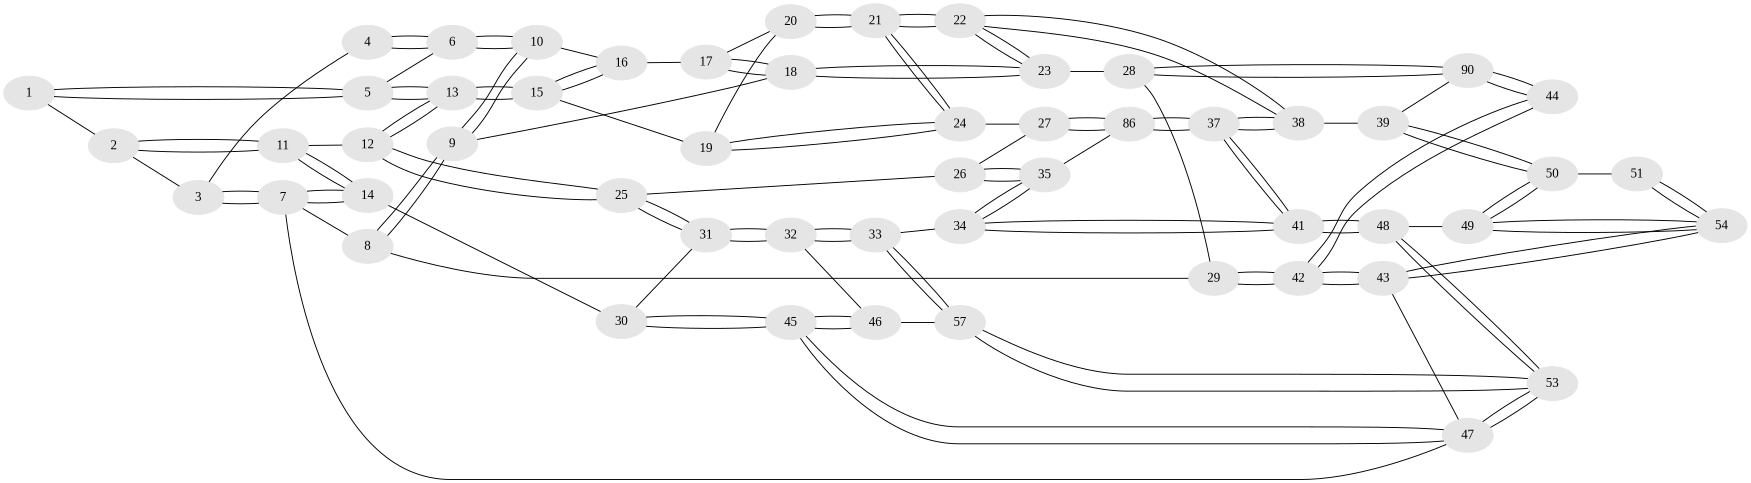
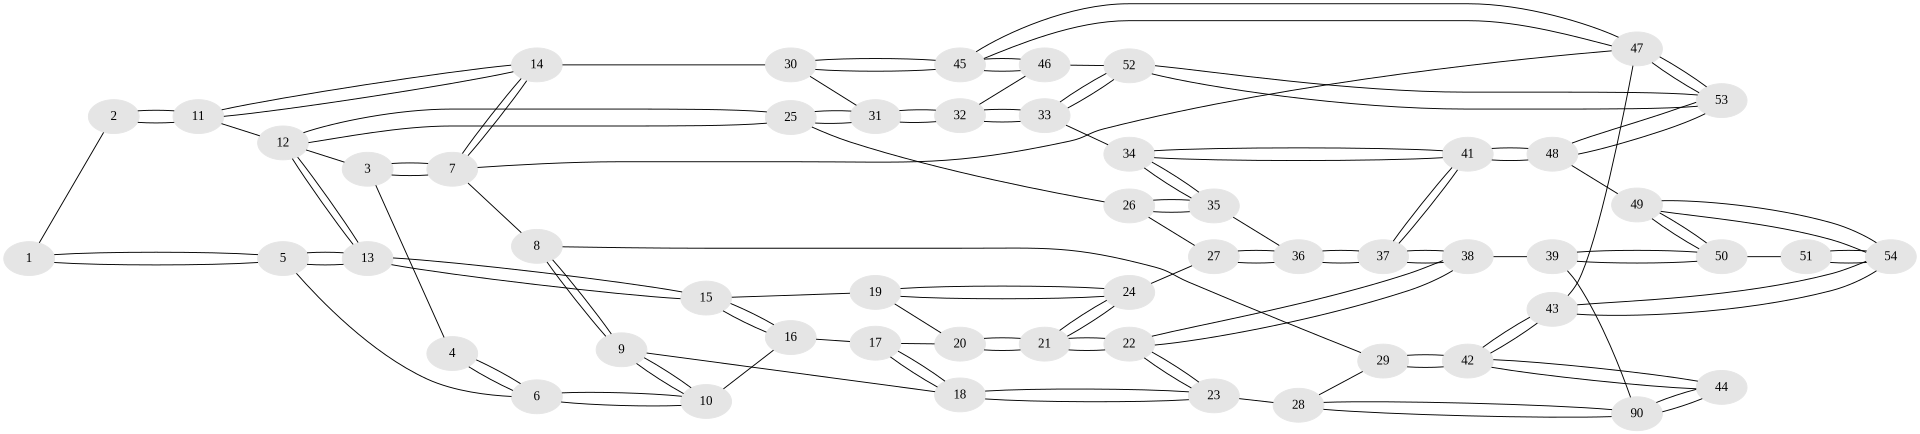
(1129, 124) -> (1299, 257)
(156, 172) -> (325, 156)
(960, 323) -> (1129, 66)
